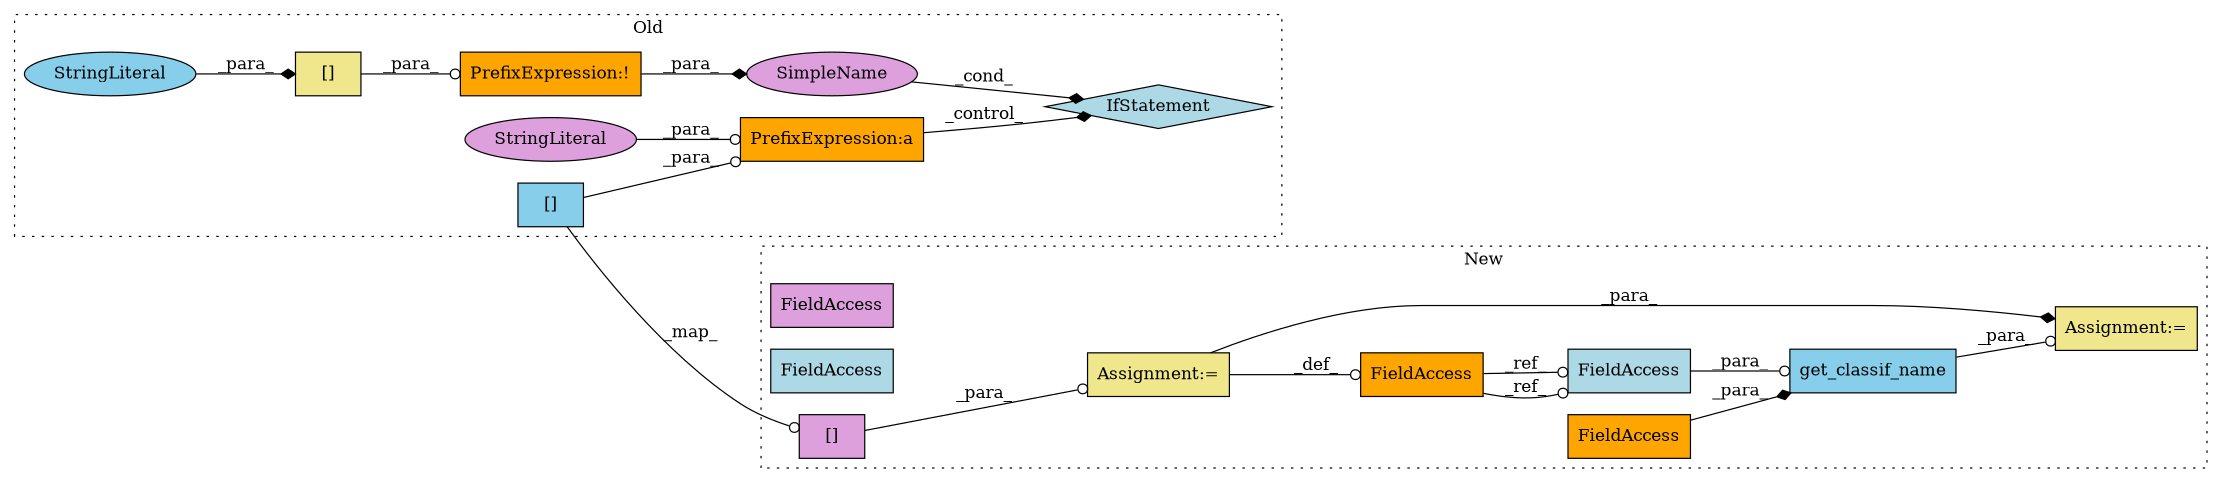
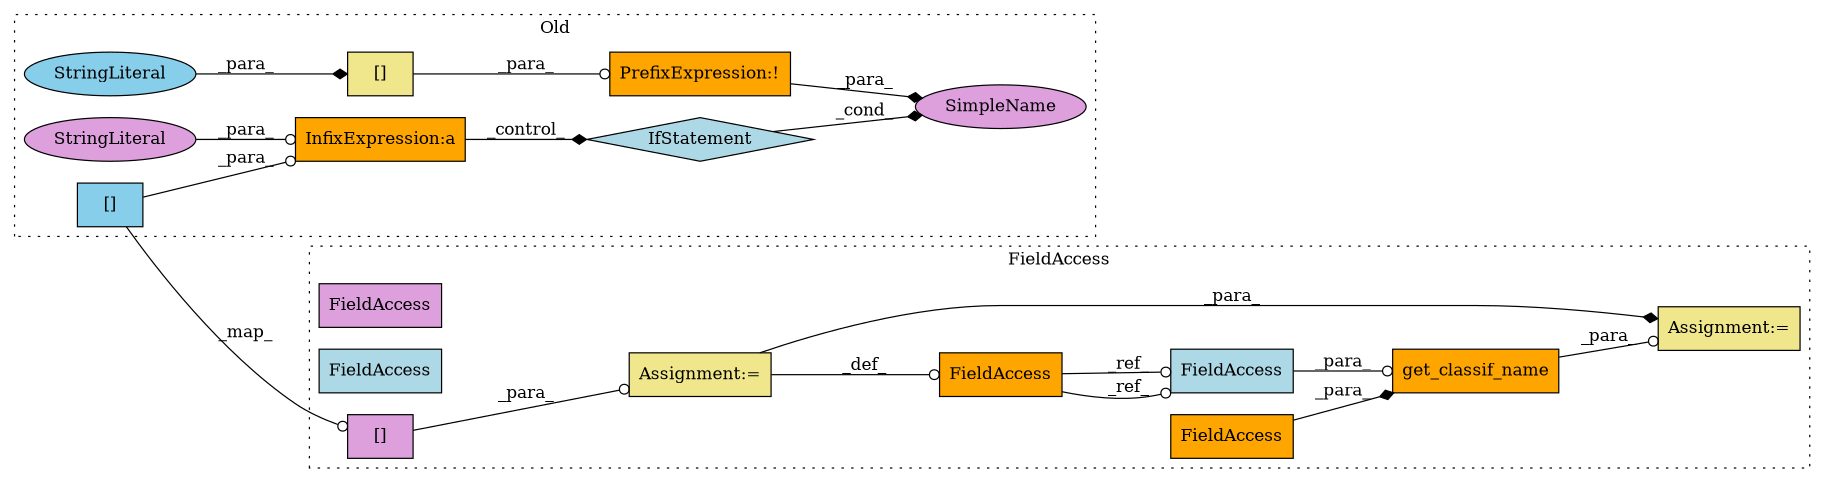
(990, 90) -> (840, 124)
(832, 139) -> (380, 139)
(1484, 260) -> (1060, 260)
(1873, 371) -> (1476, 371)
